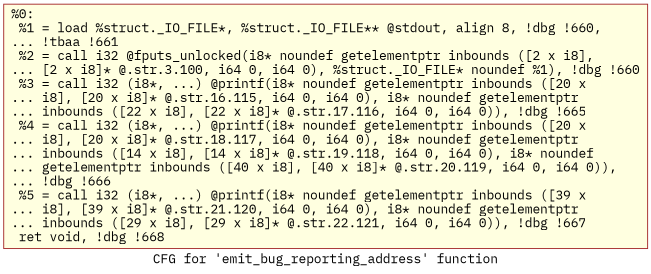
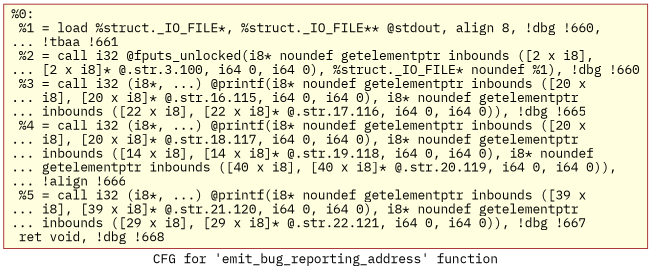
(61, 182) -> (69, 182)
